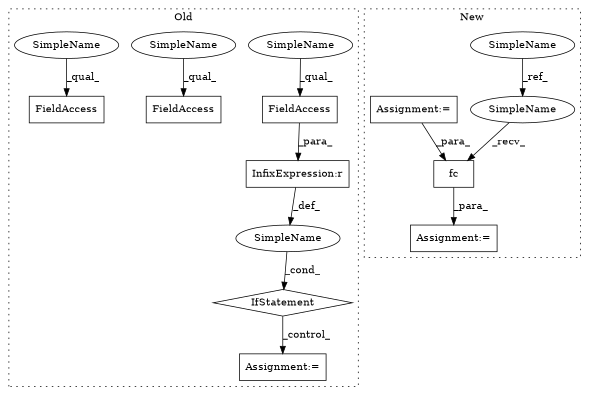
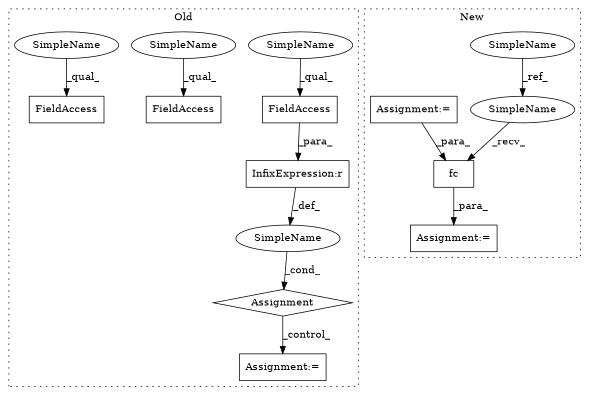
(283, 303) -> (283, 303)
